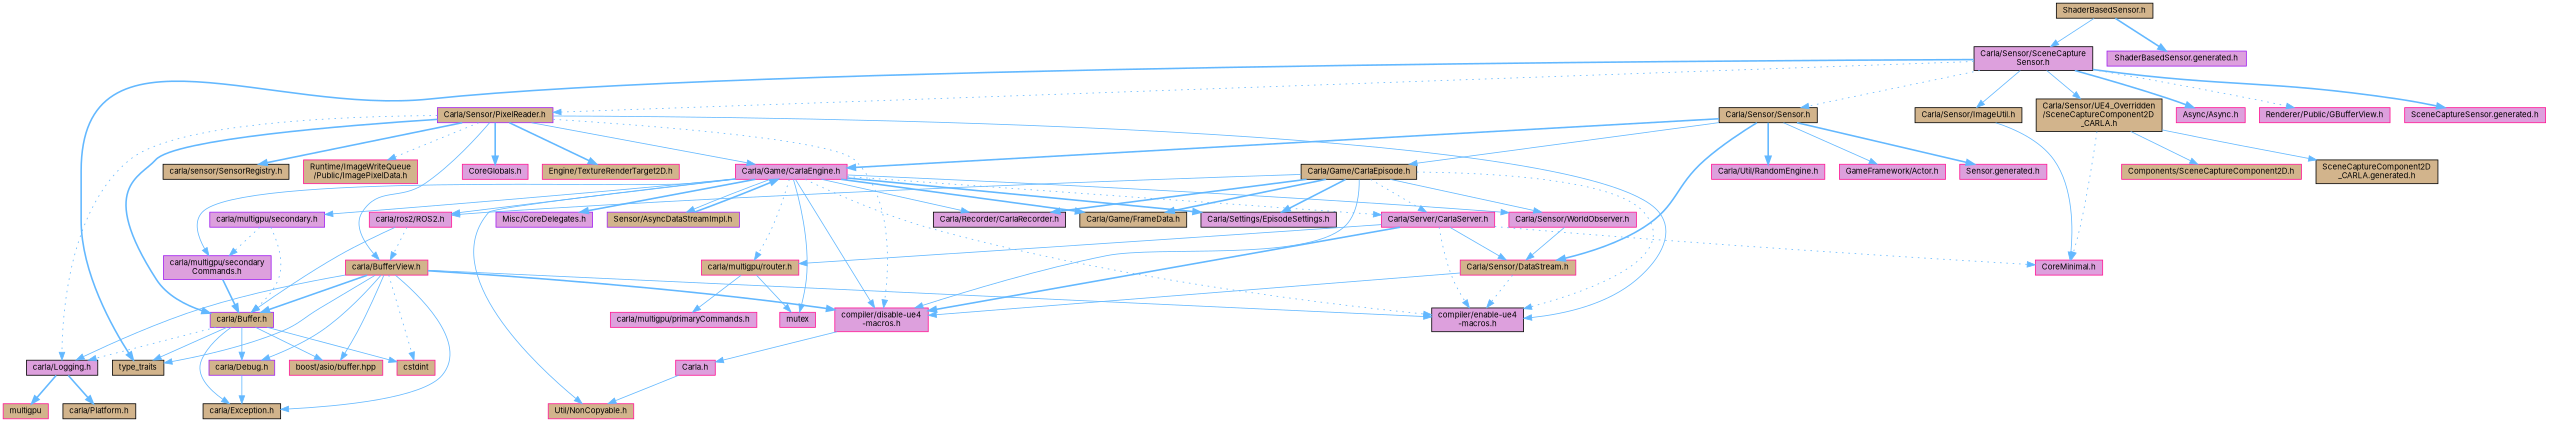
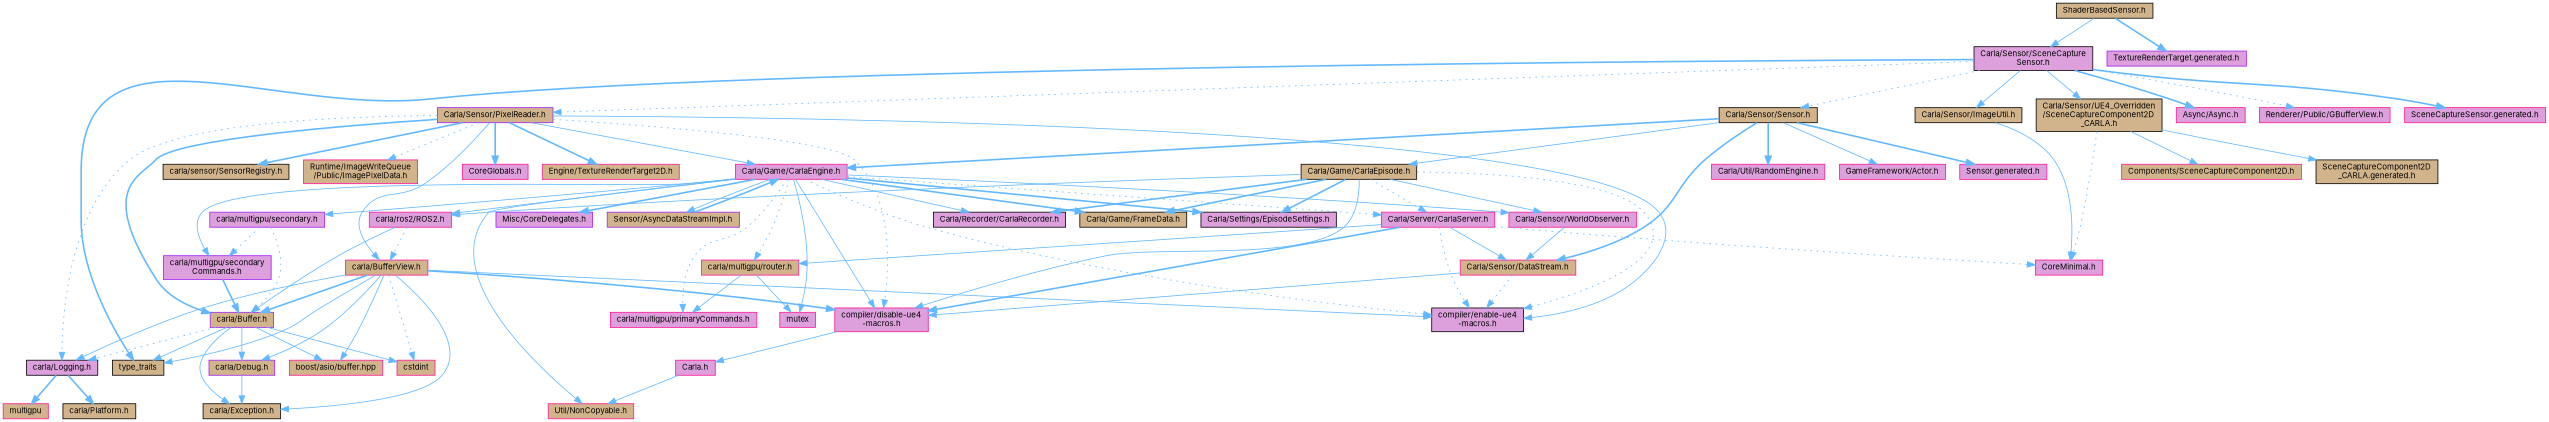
(2177, 59) -> (2177, 59)
none -> (725, 238)
